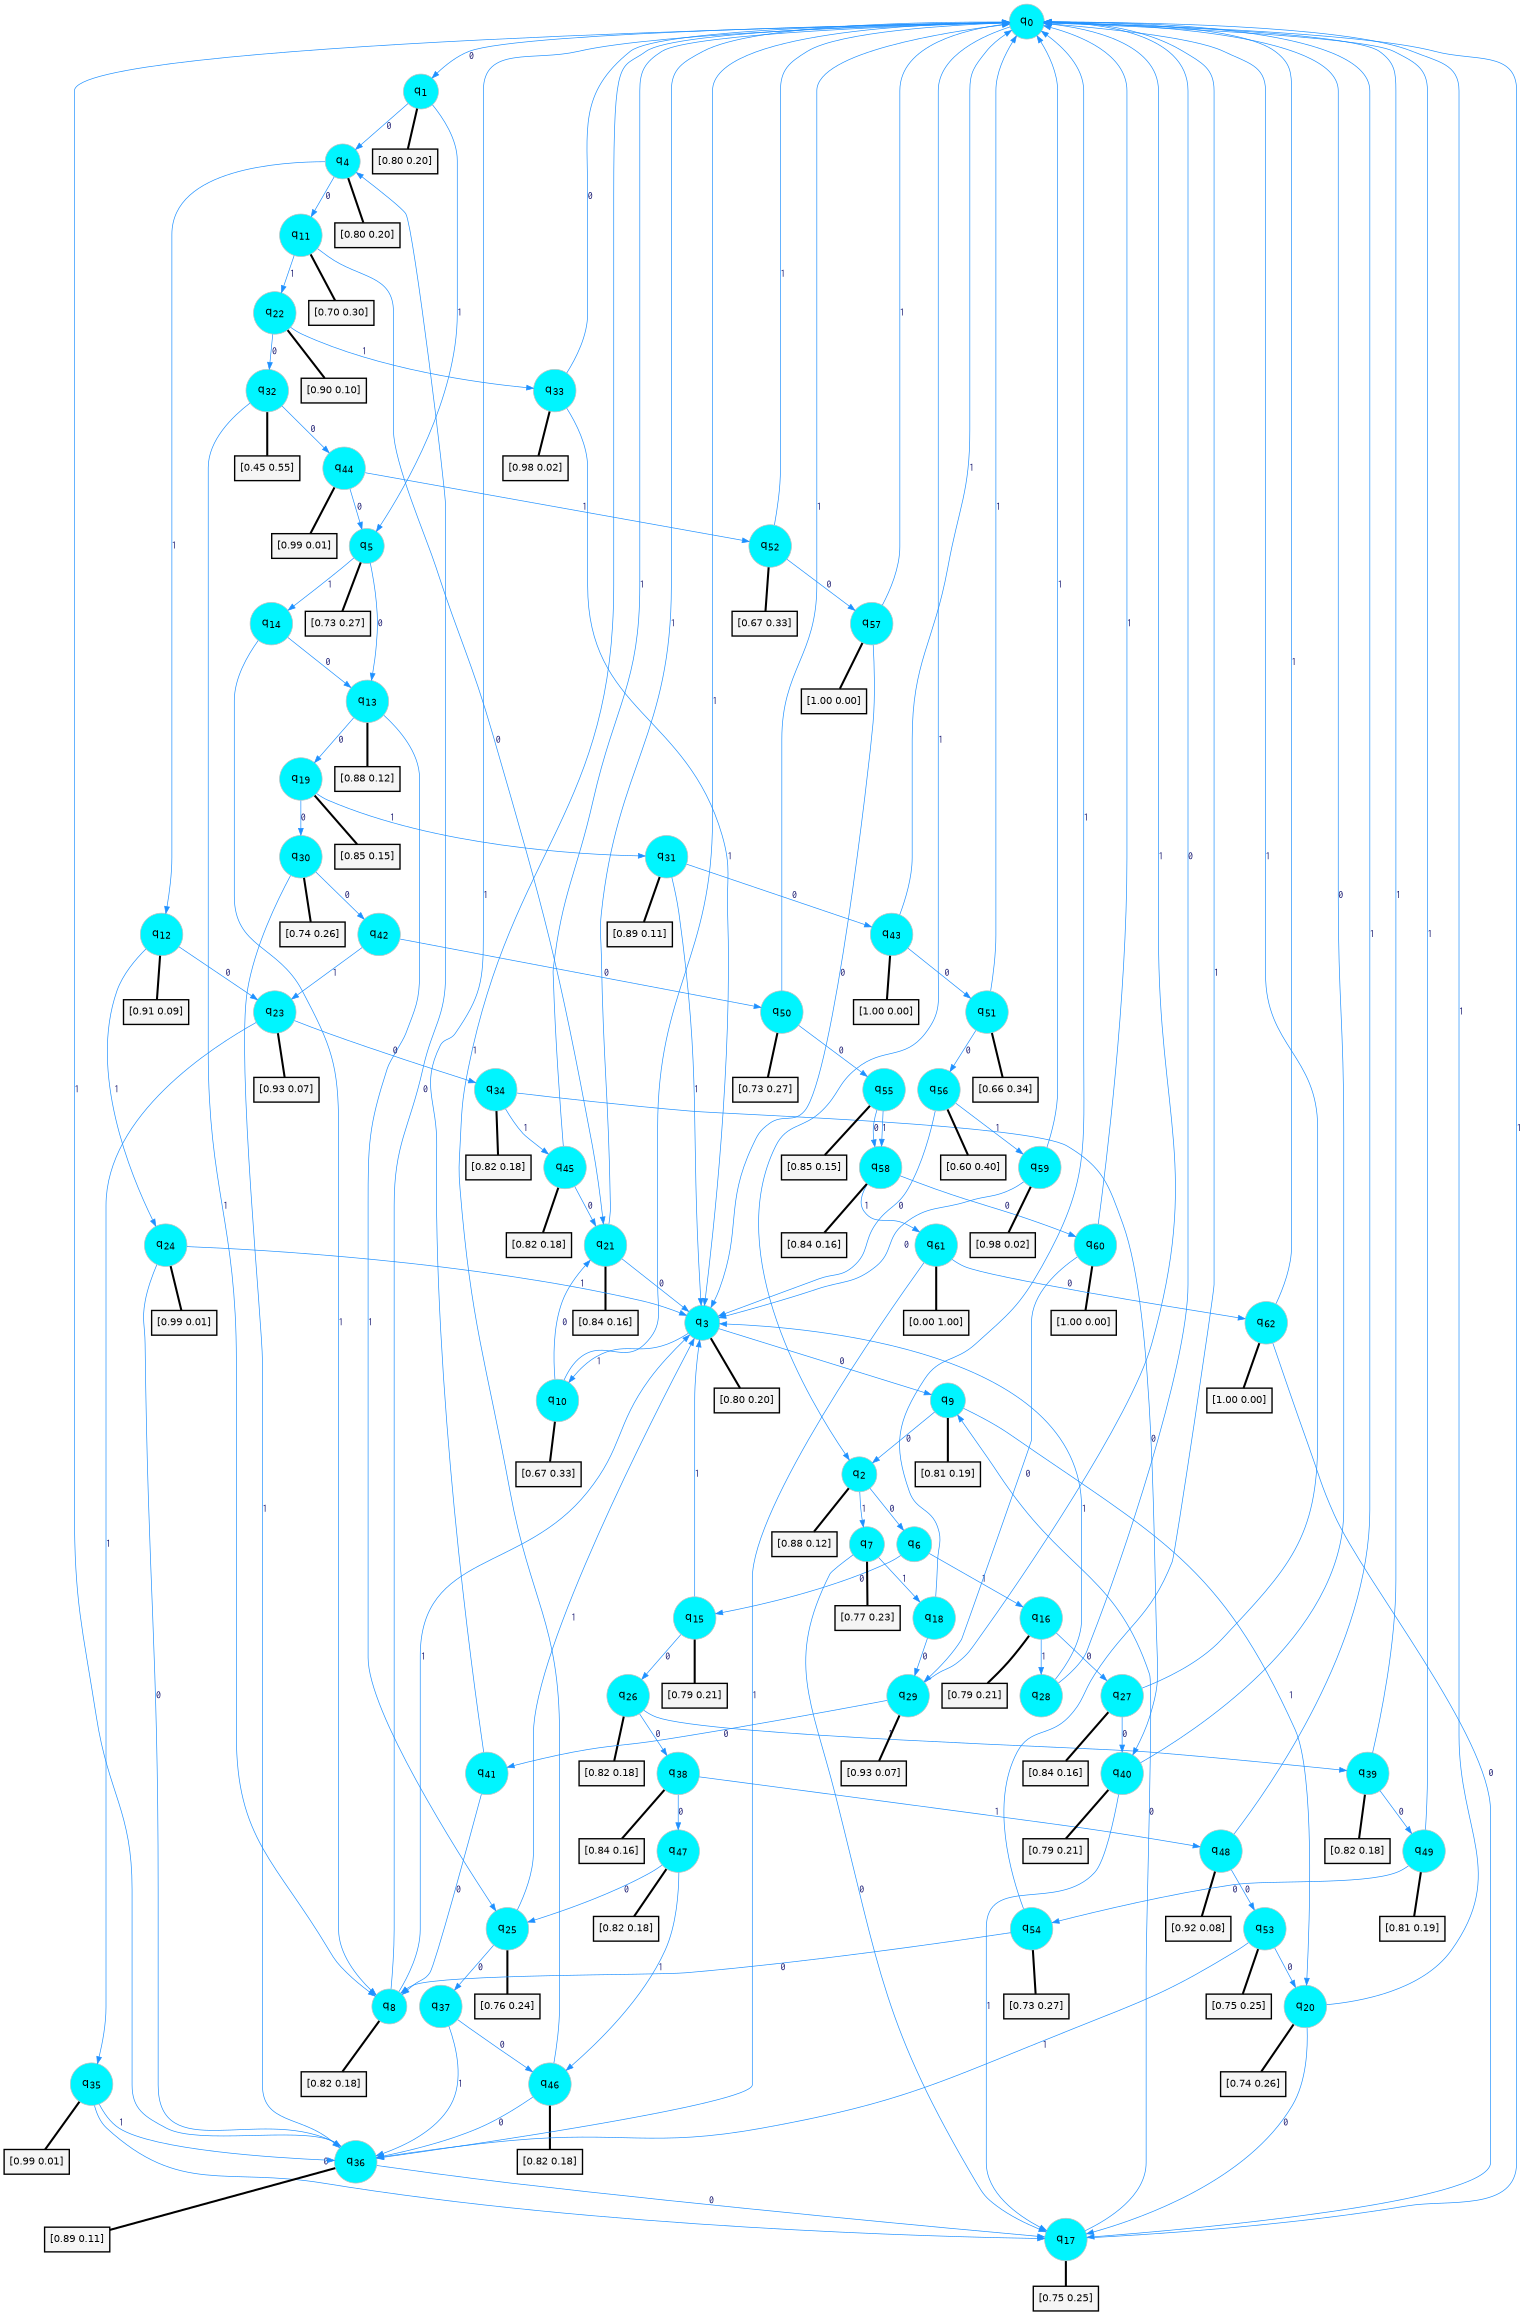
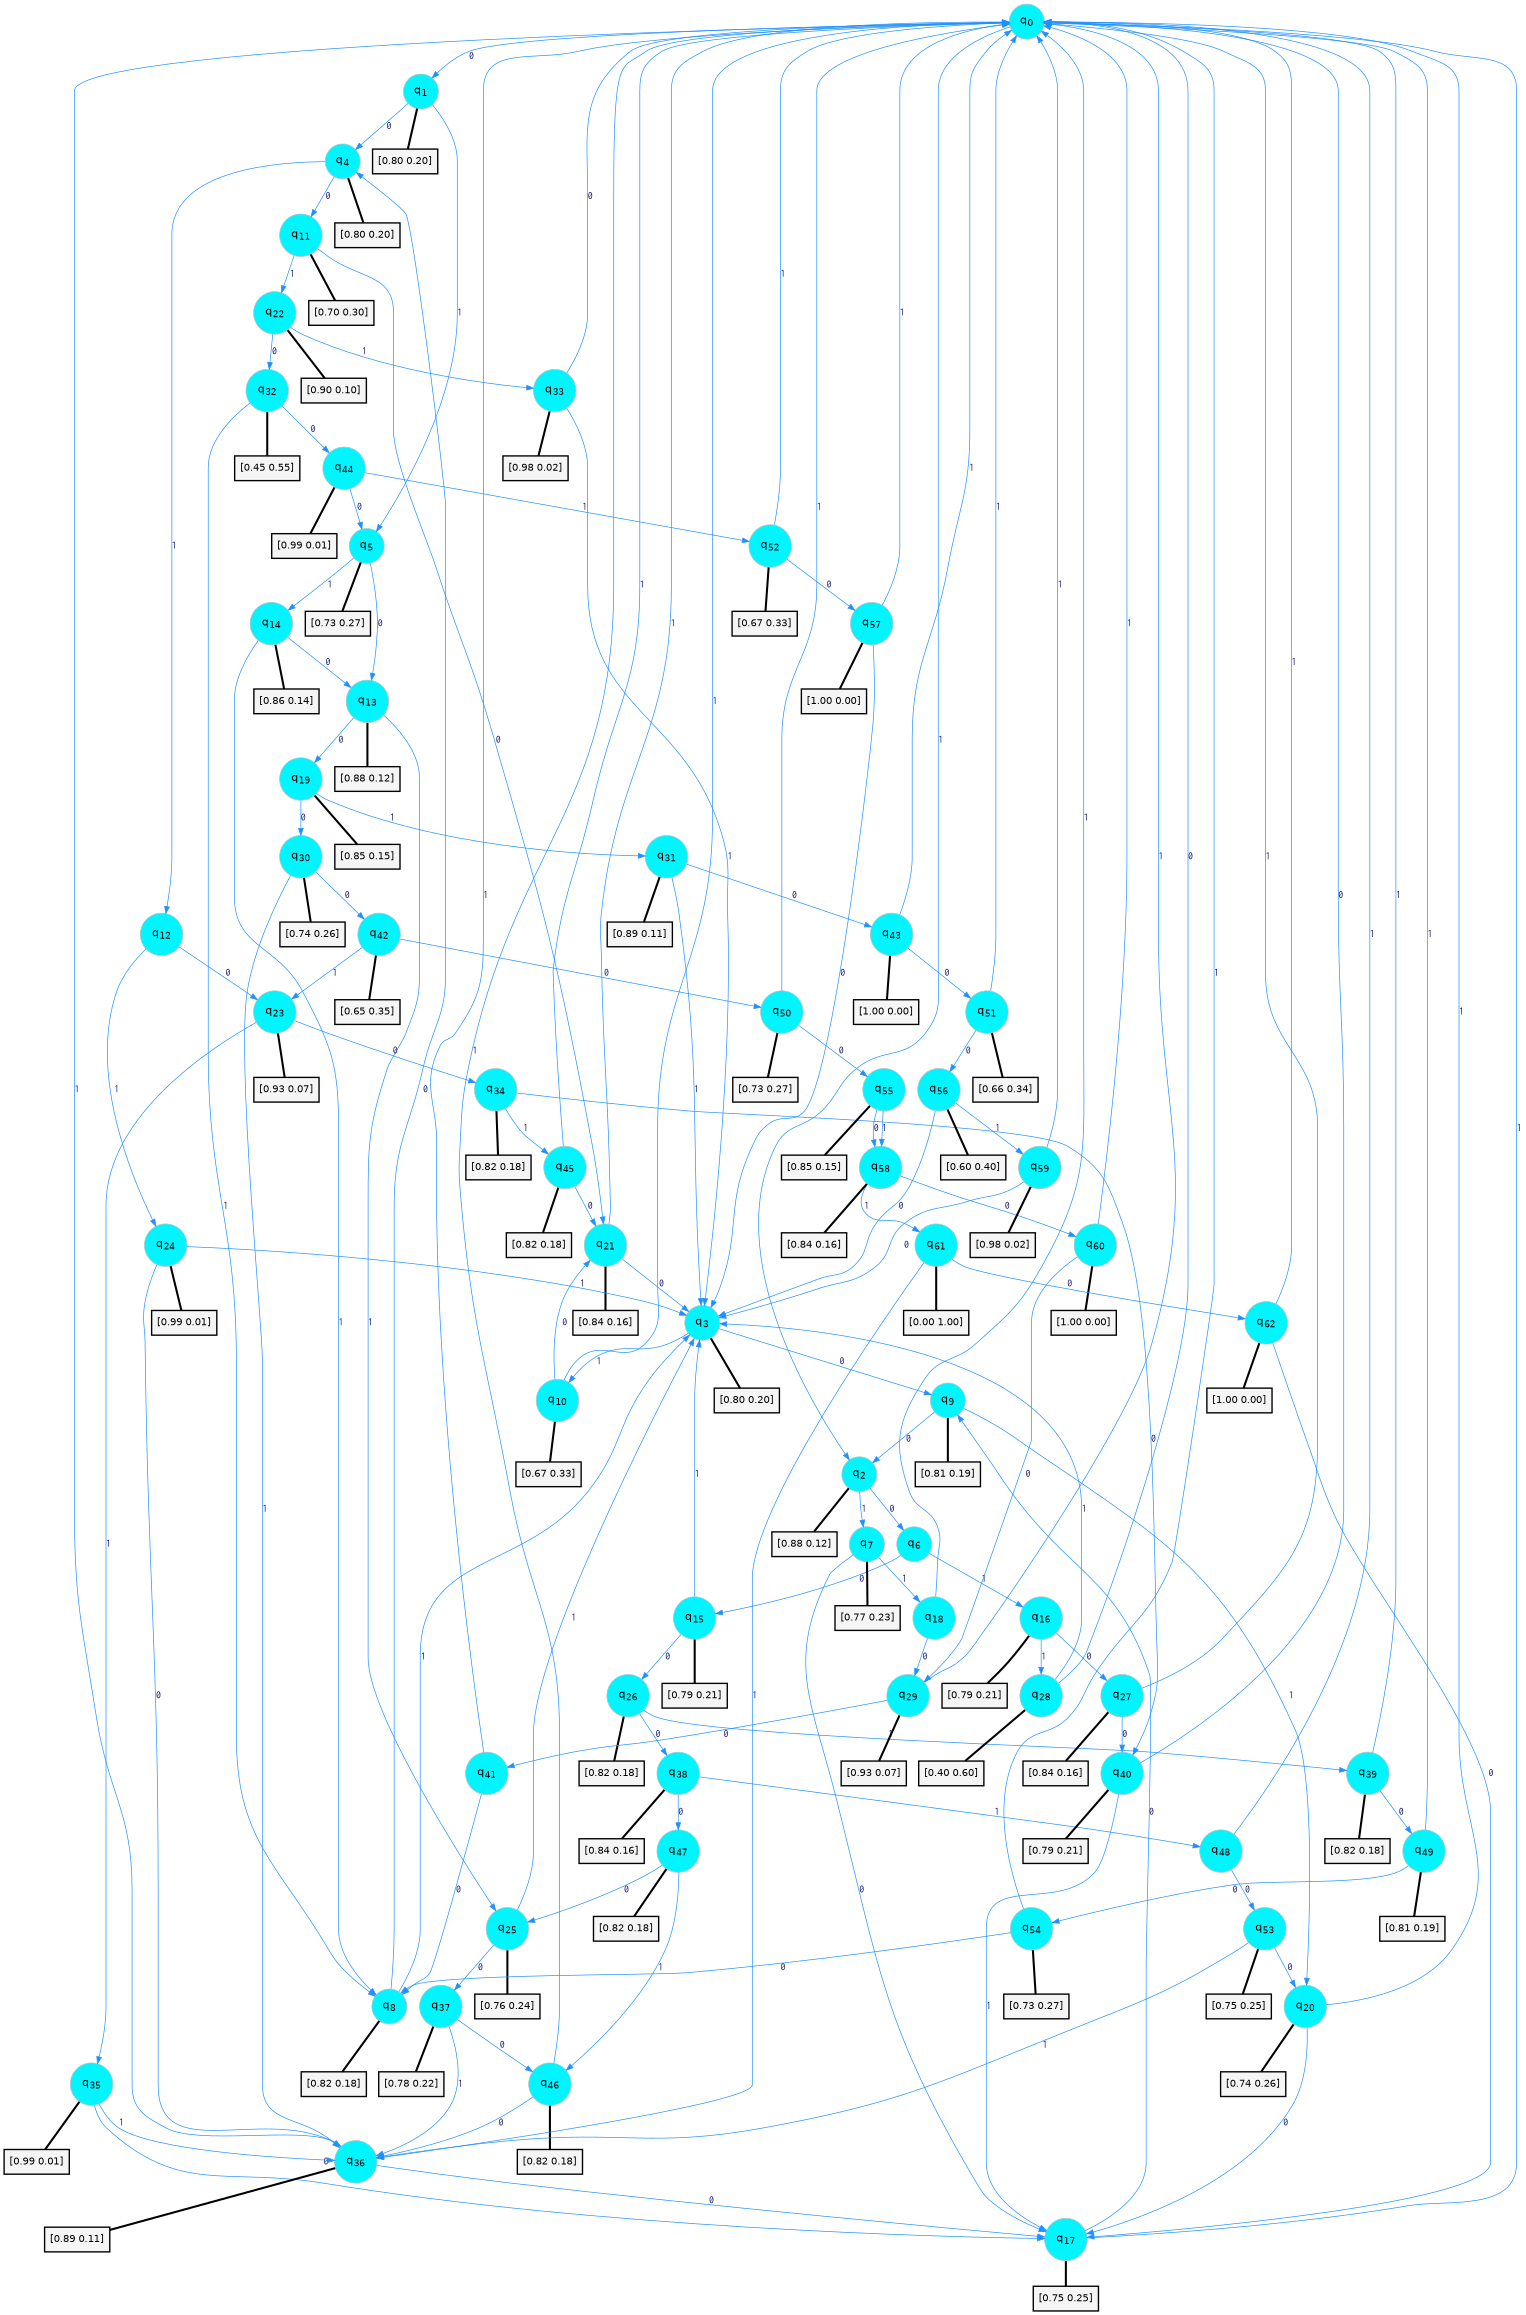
none -> (286, 701)
(156, 1012) -> none
none -> (367, 1012)
none -> (951, 1773)
(1198, 1929) -> none
none -> (411, 2084)
